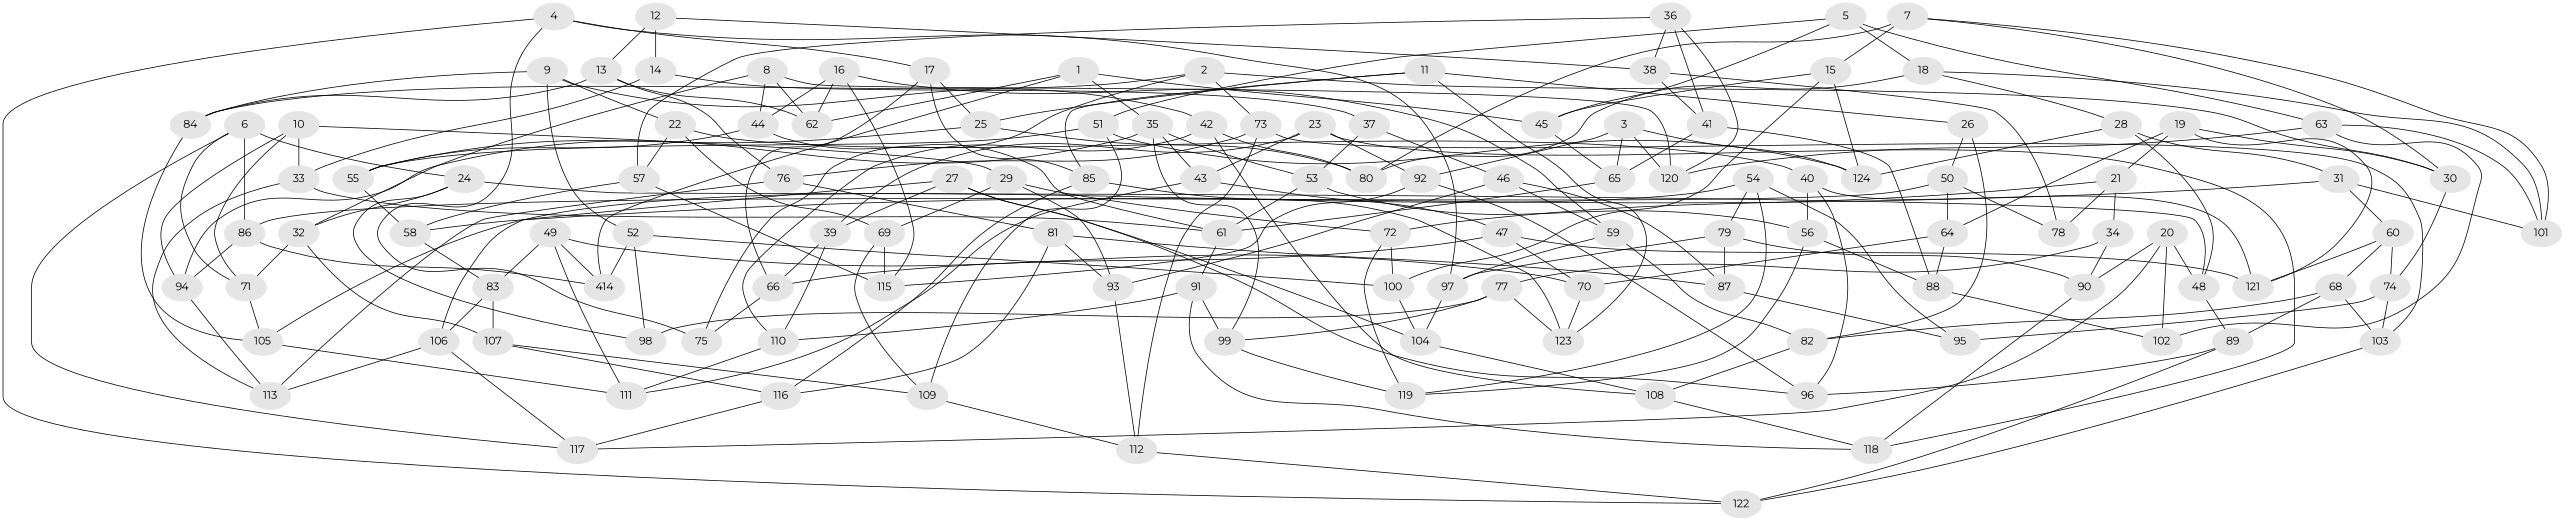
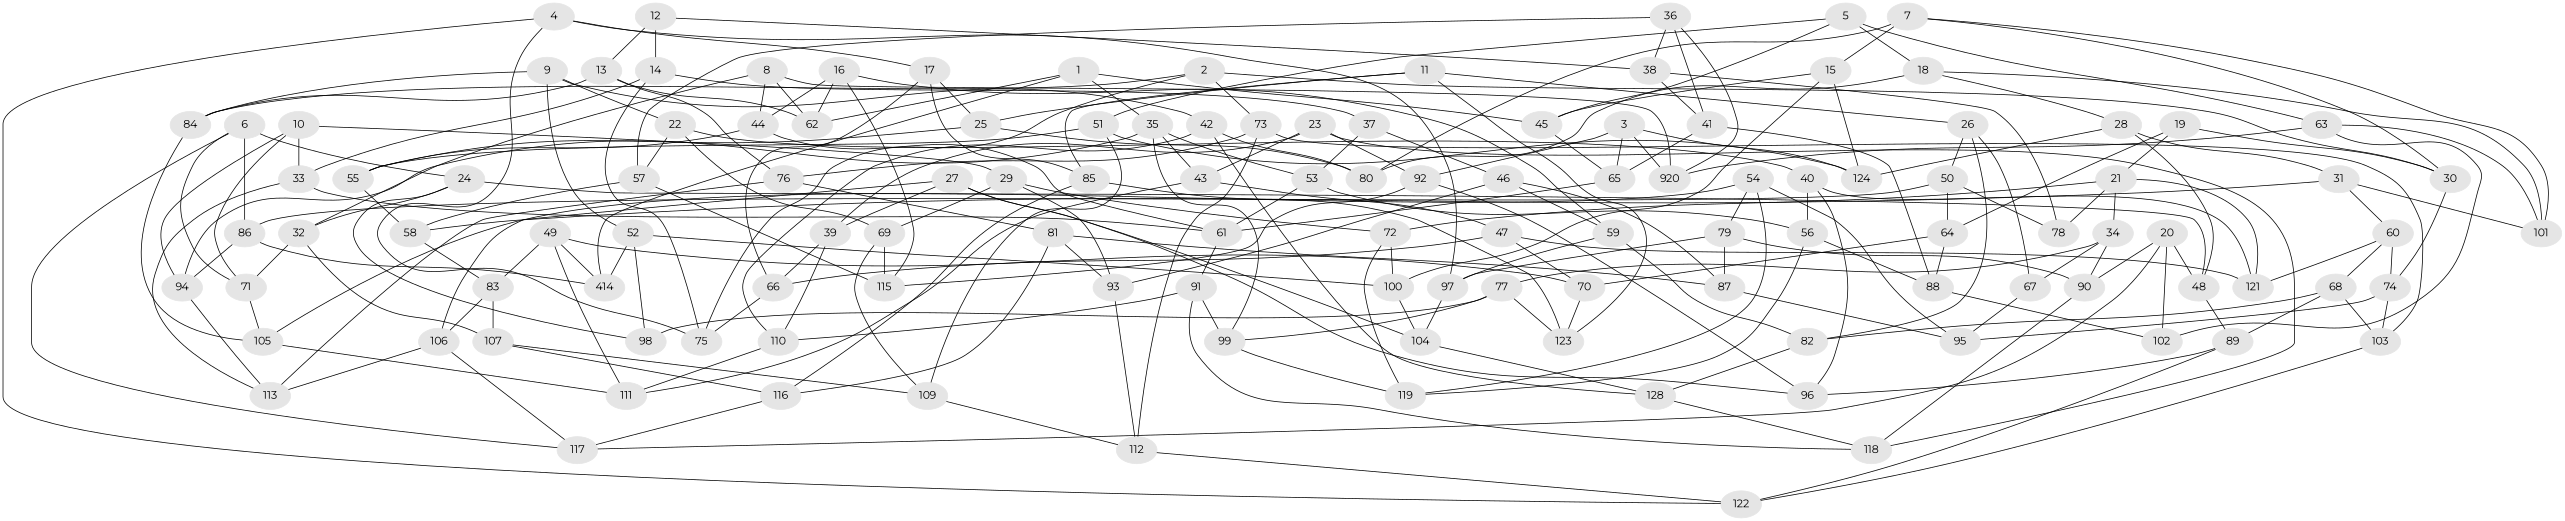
(2370, 174) -> (2223, 199)
(1670, 179) -> (1670, 179)
none -> (663, 224)
none -> (2030, 288)
(1655, 396) -> (1655, 396)
